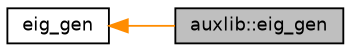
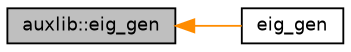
(151, 26) -> (218, 26)
